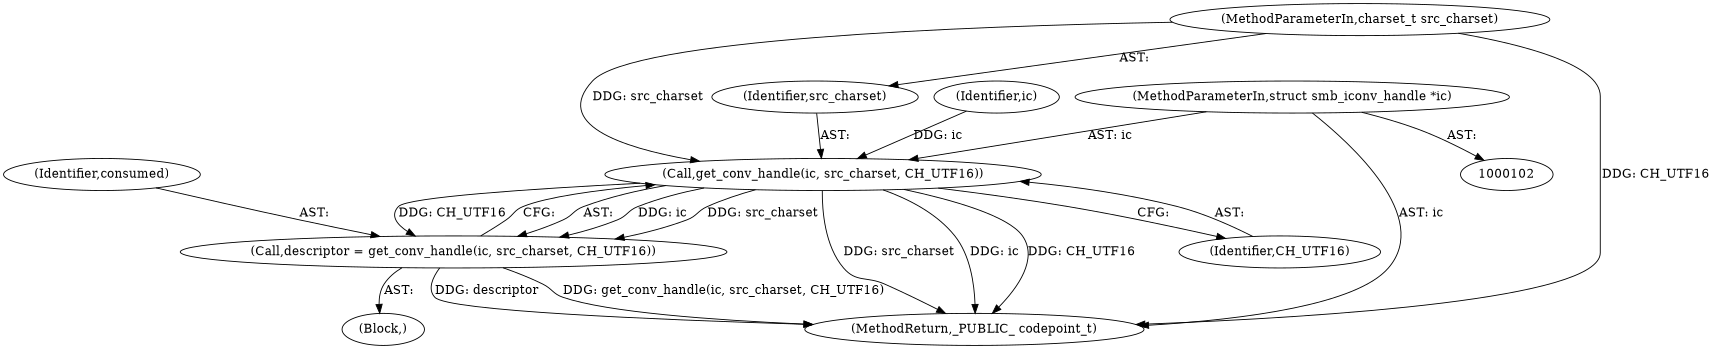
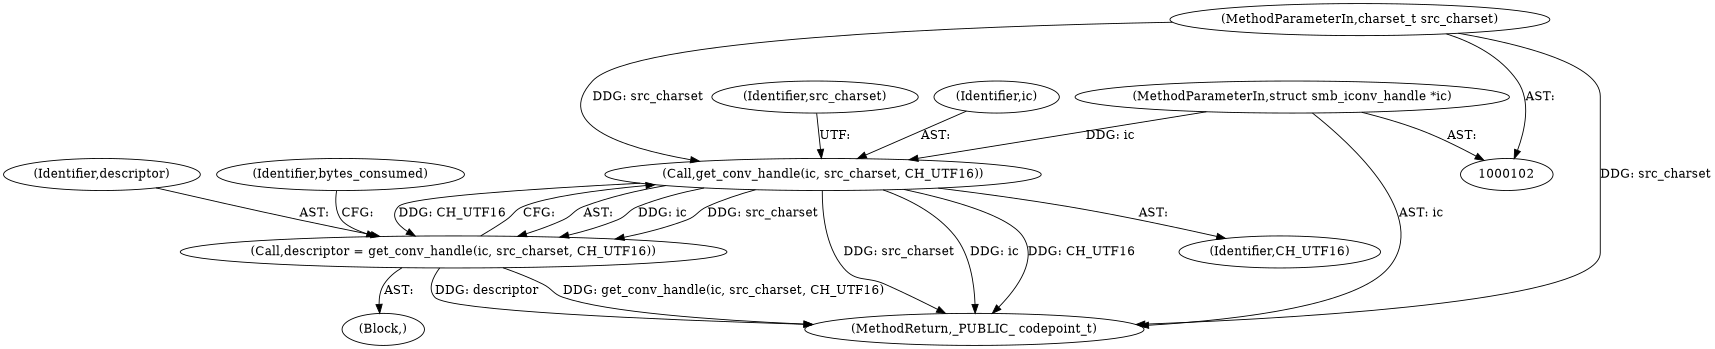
(1082, 59) -> (1513, 75)
(837, 136) -> (837, 136)
(938, 136) -> (938, 136)
(1110, 136) -> (1110, 136)
(102, 174) -> (102, 174)
none -> (341, 174)
(1656, 174) -> (1656, 174)
(1144, 199) -> none
(1156, 213) -> (1156, 213)
